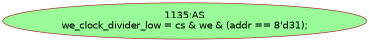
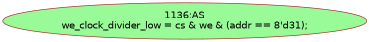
(185, 21) -> (185, 21)
